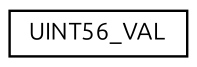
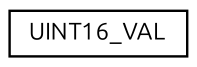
(98, 34) -> (98, 34)
